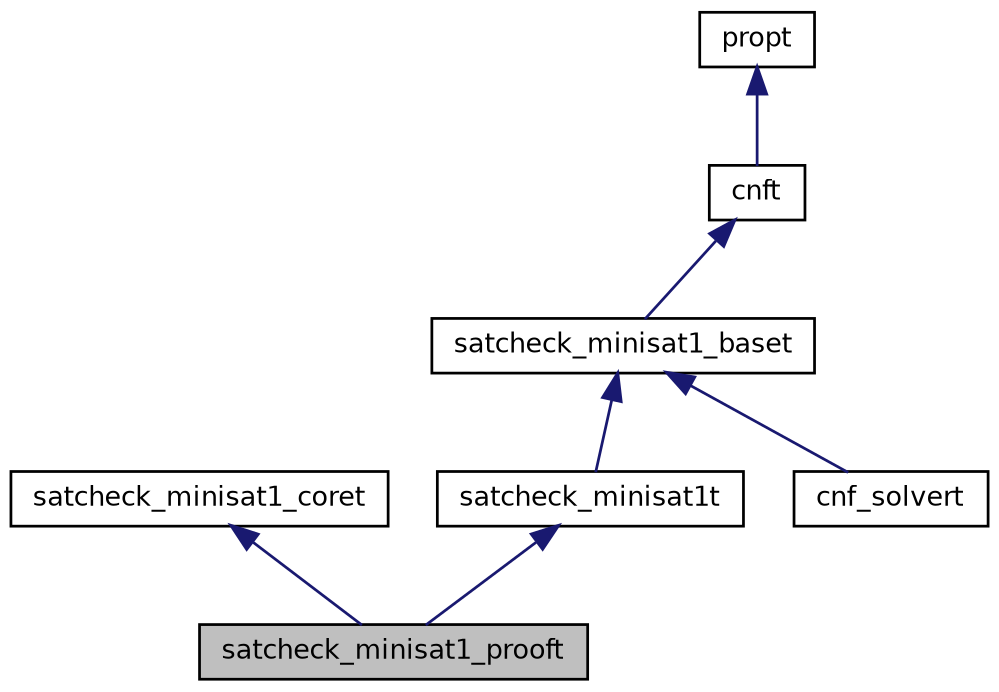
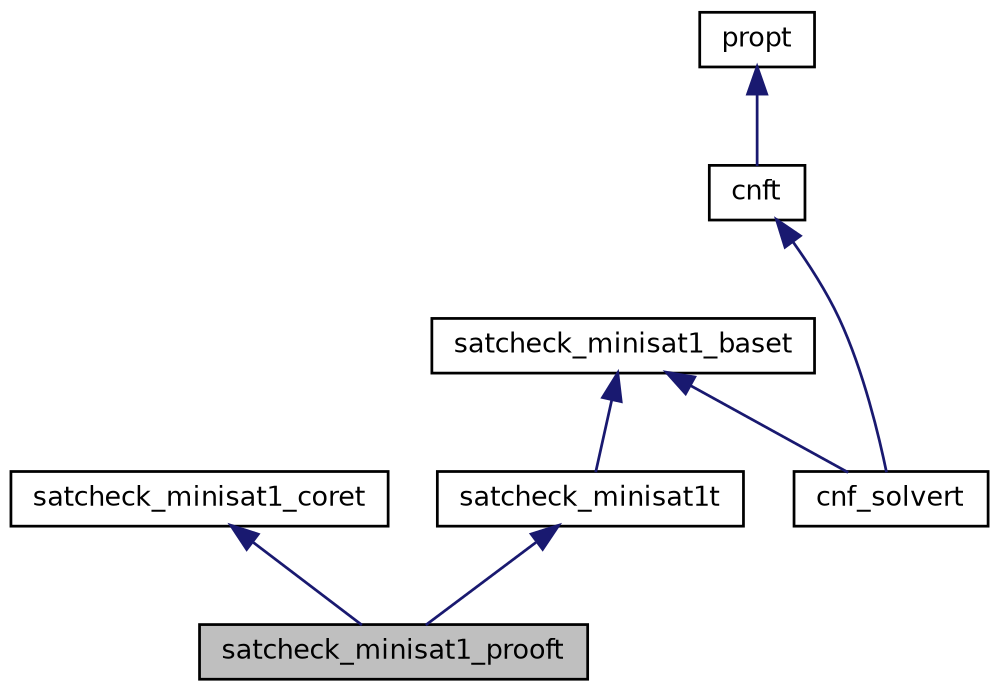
(680, 280) -> (853, 352)
